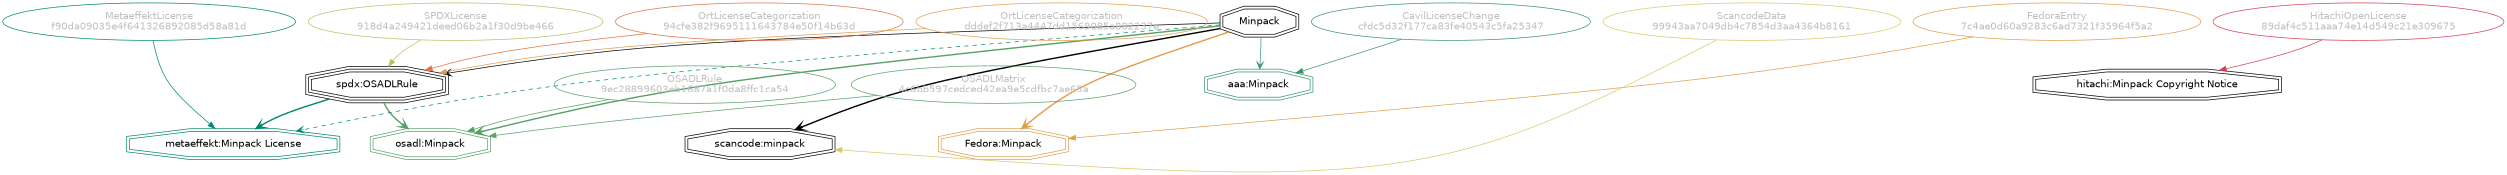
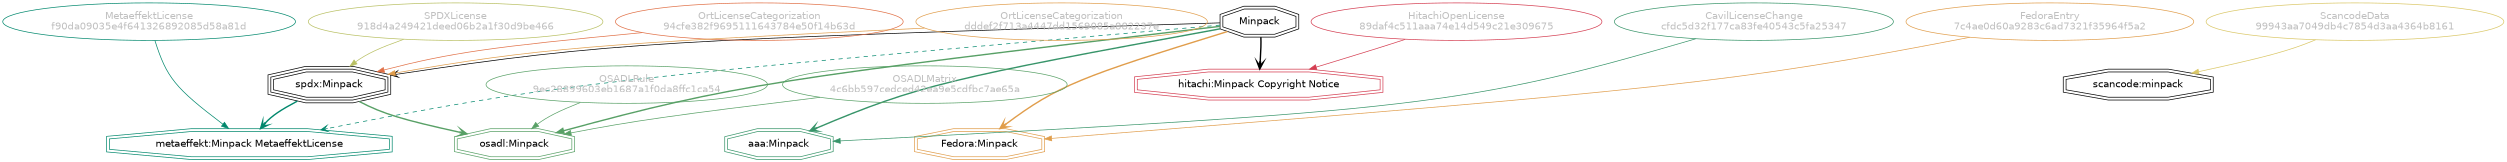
(1261, 50) -> (1015, 68)
(849, 67) -> (890, 67)
(1008, 67) -> (1261, 50)
(377, 85) -> (329, 85)
(2157, 85) -> (1259, 85)
(233, 144) -> (249, 144)
